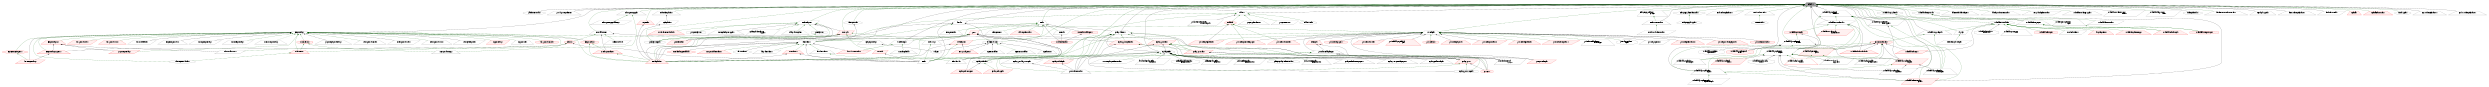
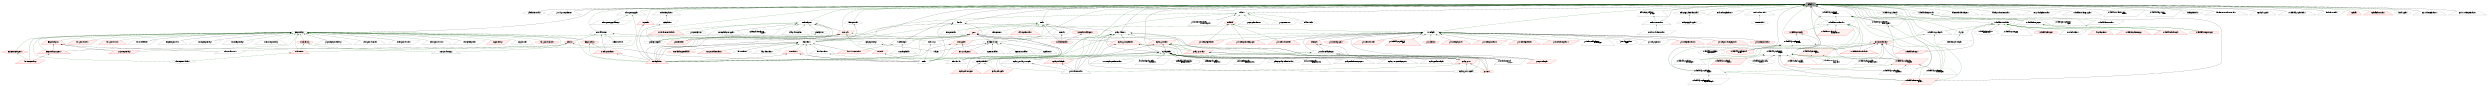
(2297, 13) -> (2297, 13)
(962, 42) -> (962, 42)
